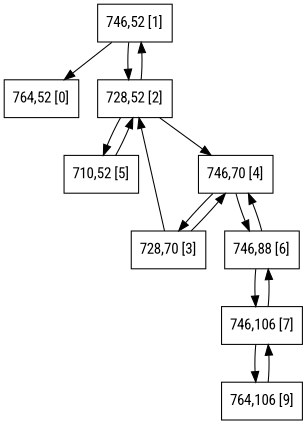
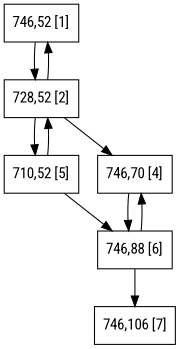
(41, 99) -> none
(169, 250) -> none
(269, 293) -> (84, 209)
(262, 401) -> none
